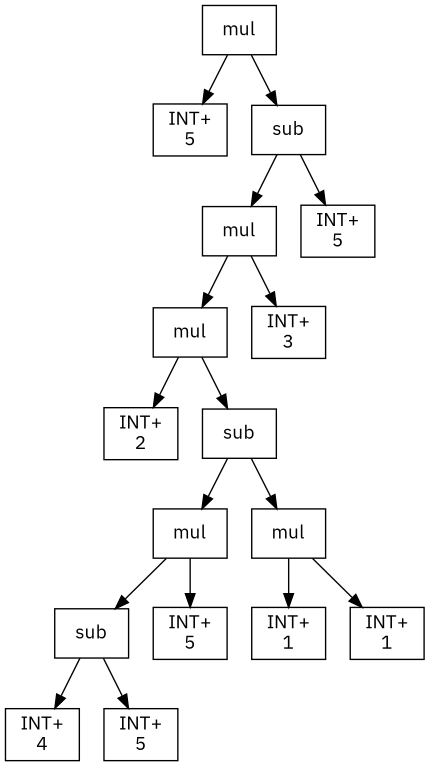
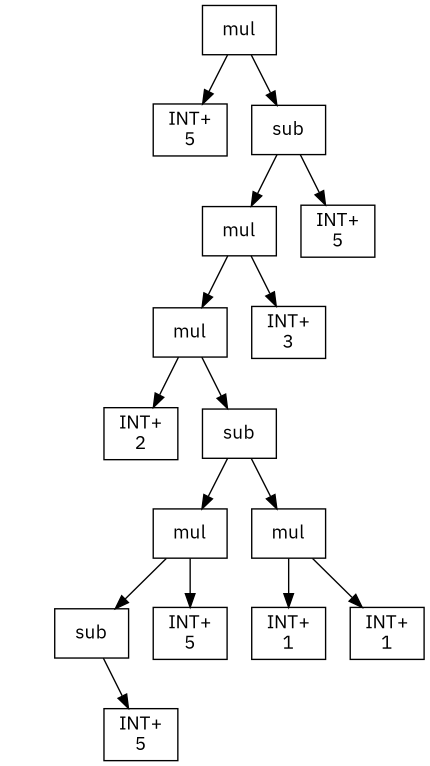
(42, 735) -> none
